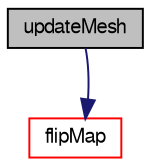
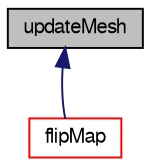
(88, 74) -> (62, 93)
